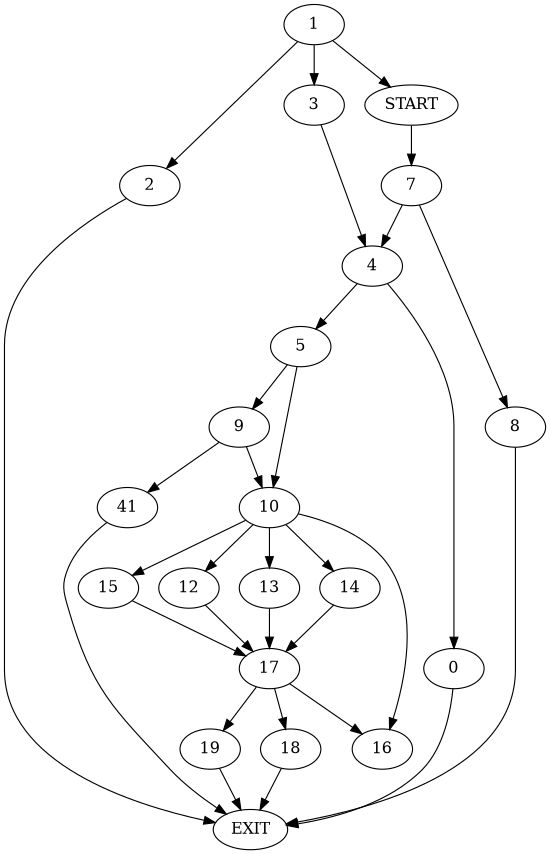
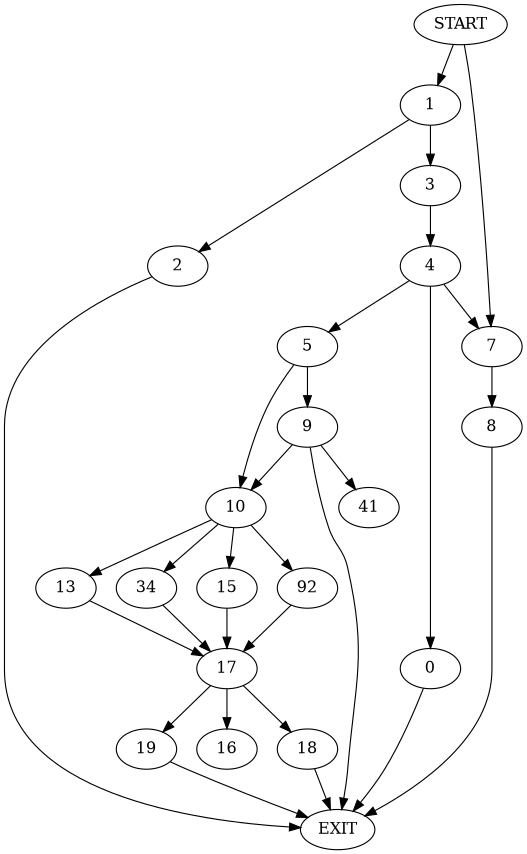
(357, 60) -> (448, 60)
(394, 221) -> (458, 302)
(189, 588) -> (307, 588)
(350, 588) -> (146, 588)
(400, 589) -> none
(96, 679) -> (356, 619)
